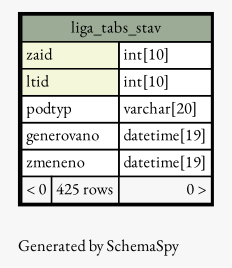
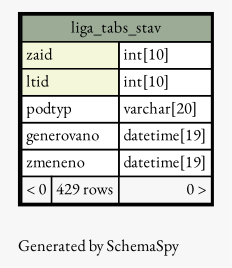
(85, 189) -> (85, 189)
